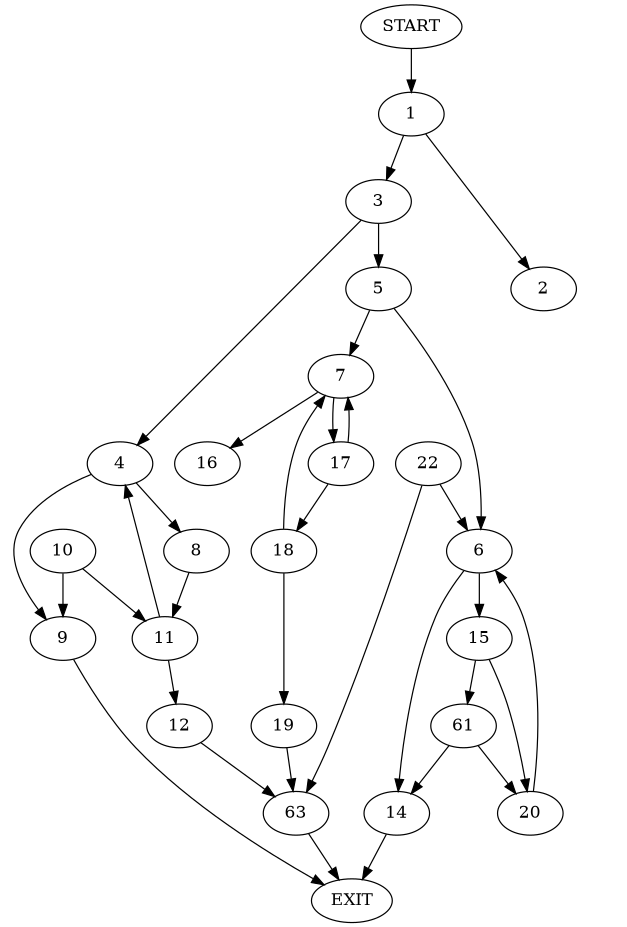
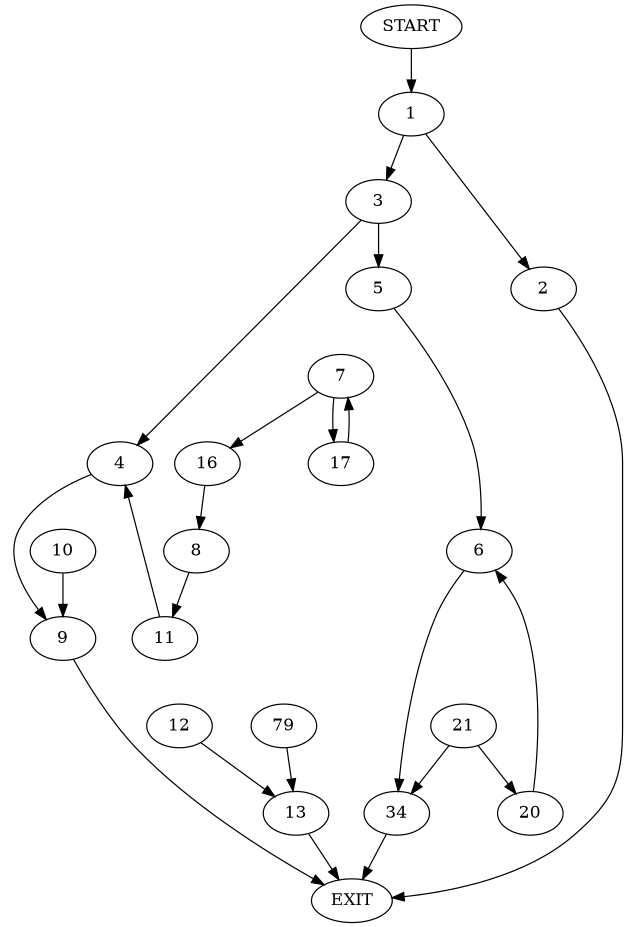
(362, 327) -> none
(428, 464) -> none
(154, 503) -> (203, 501)
(284, 551) -> none
(109, 591) -> none
(479, 639) -> none
none -> (623, 664)
(171, 676) -> none
(284, 726) -> (284, 726)
(464, 726) -> (464, 726)
(296, 813) -> (296, 813)
(397, 813) -> (397, 813)
